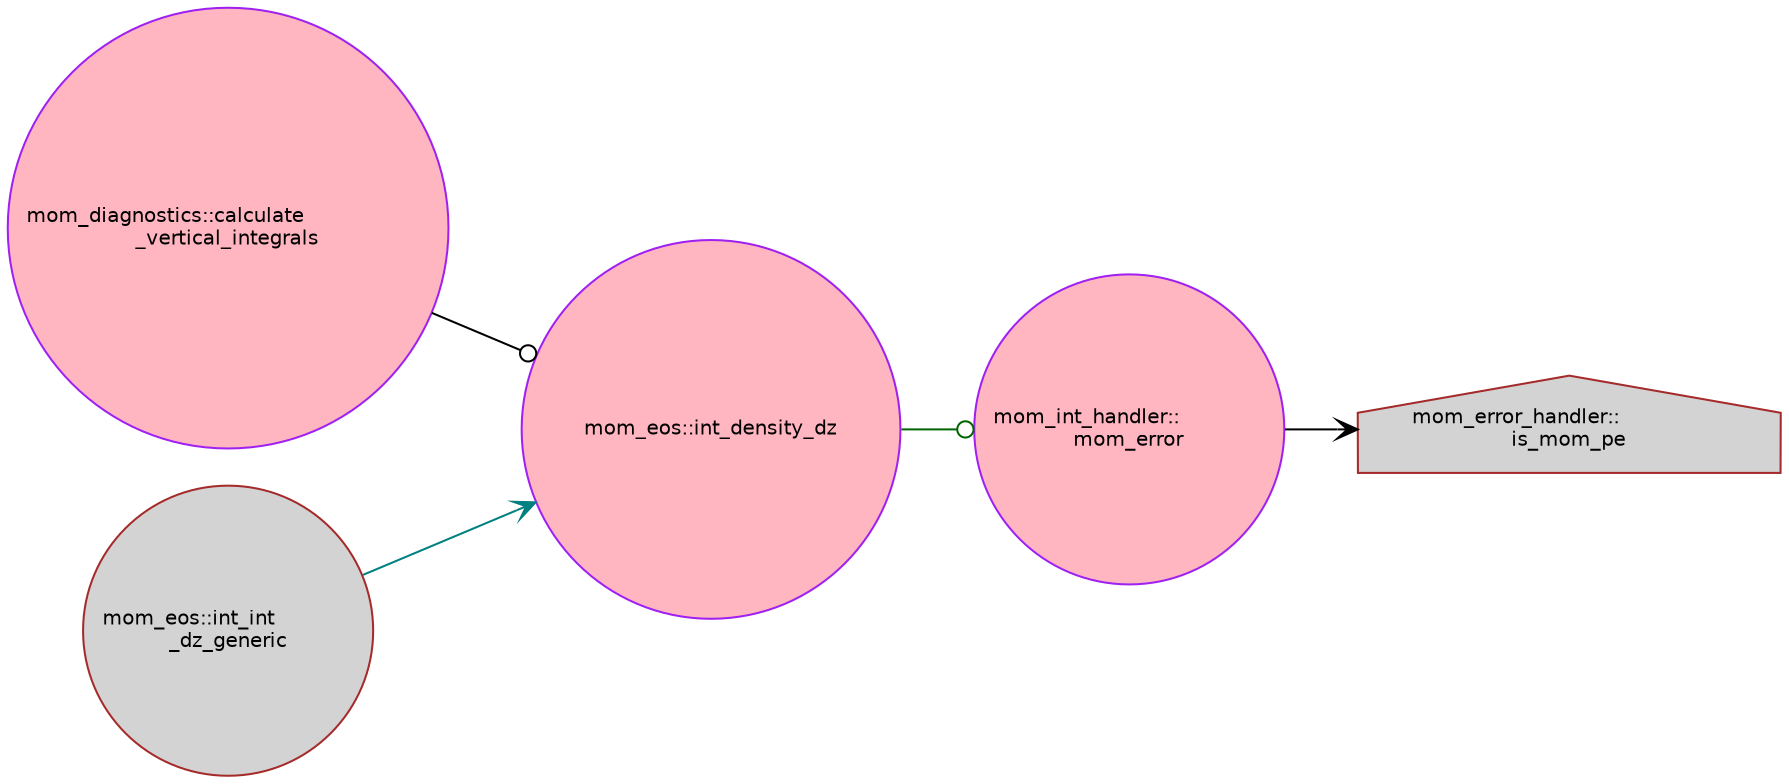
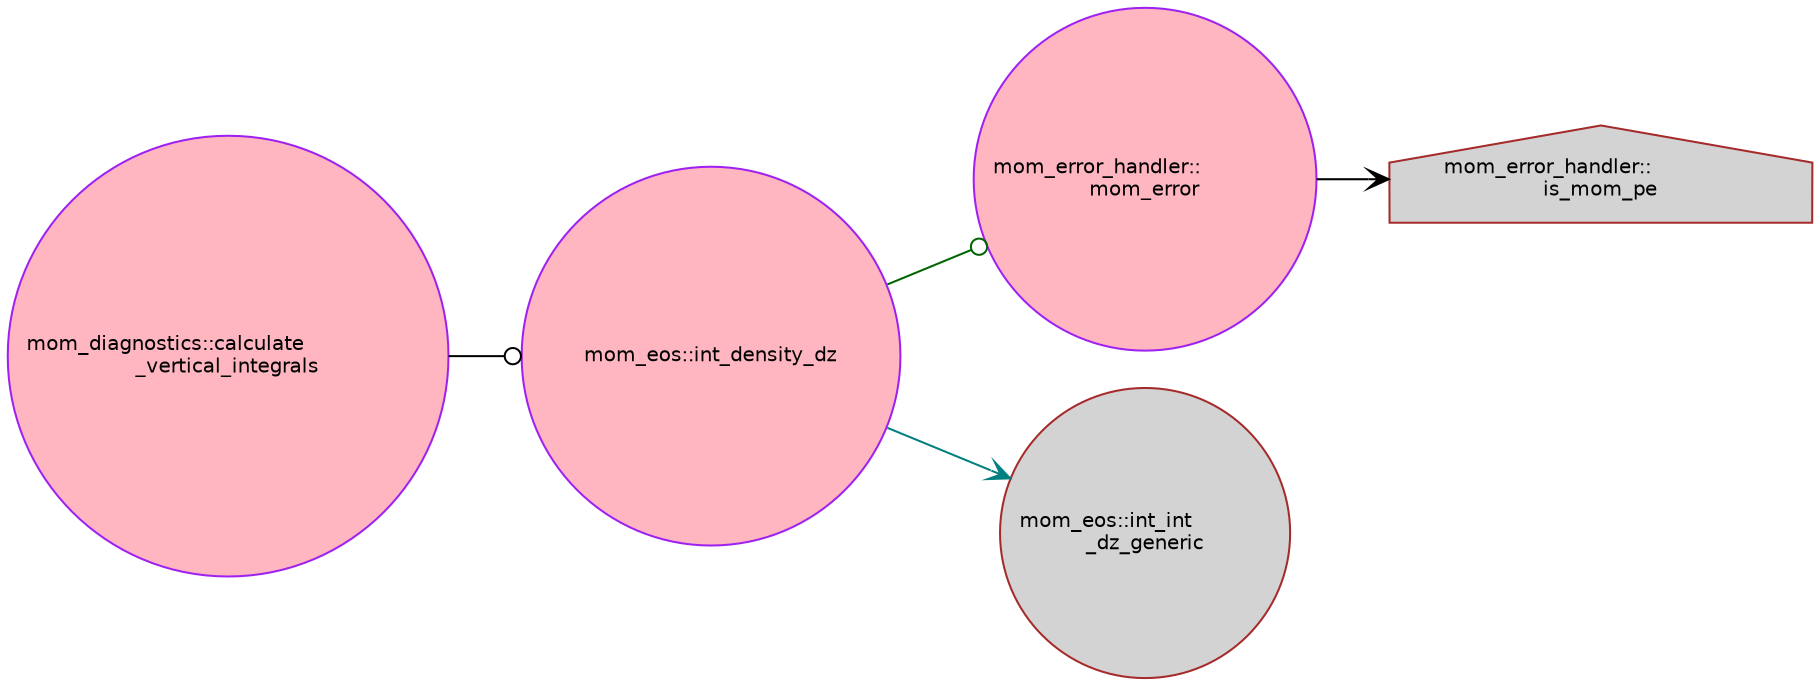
(1129, 429) -> (1145, 179)
(440, 543) -> (939, 449)
